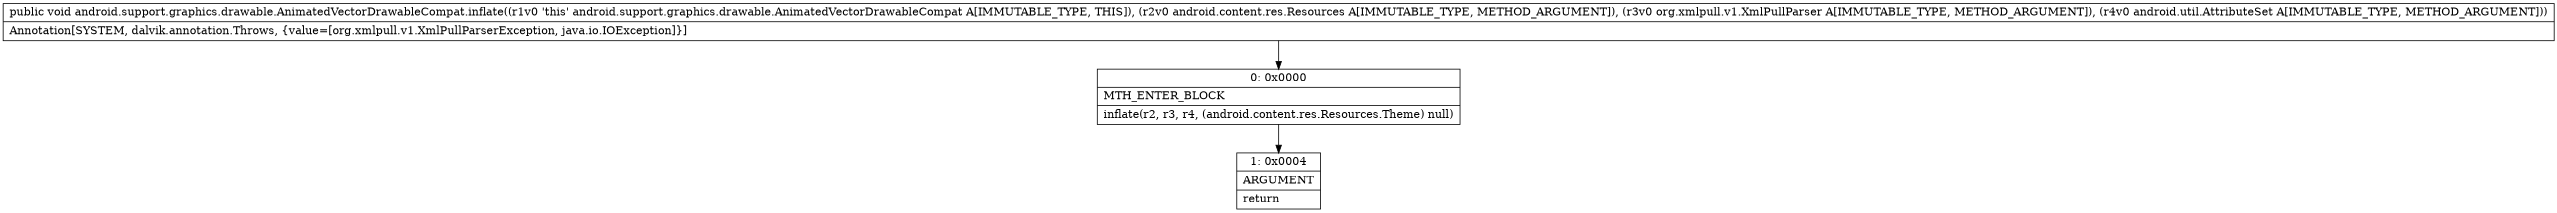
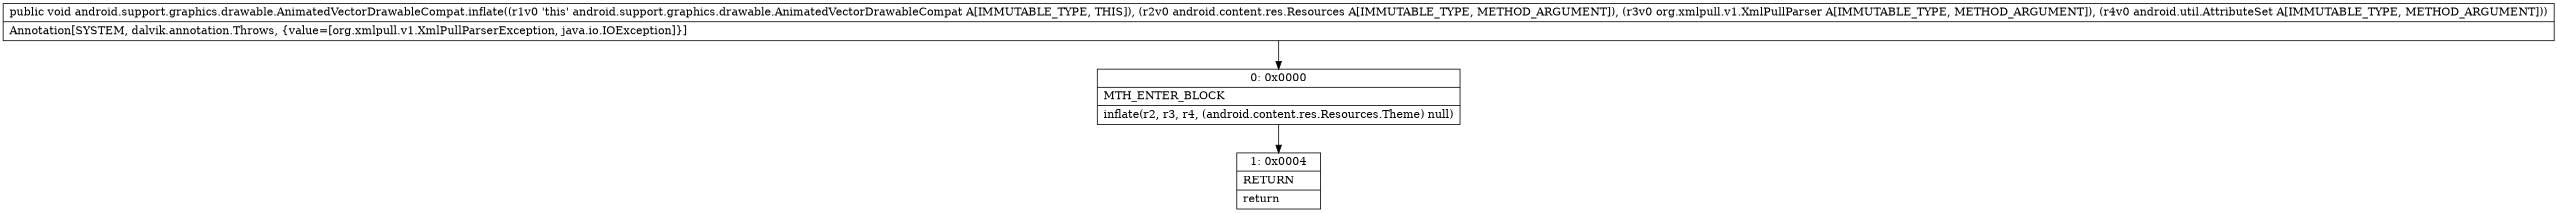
(1279, 180) -> (1269, 180)
